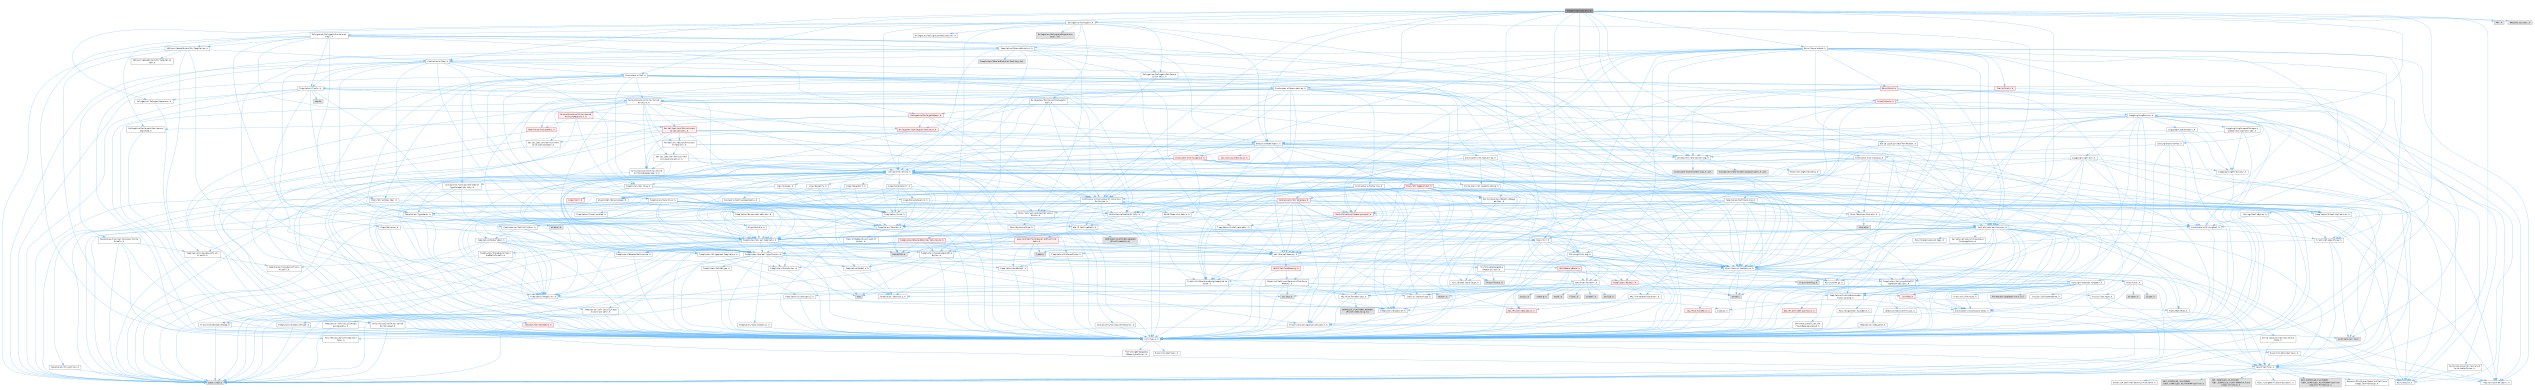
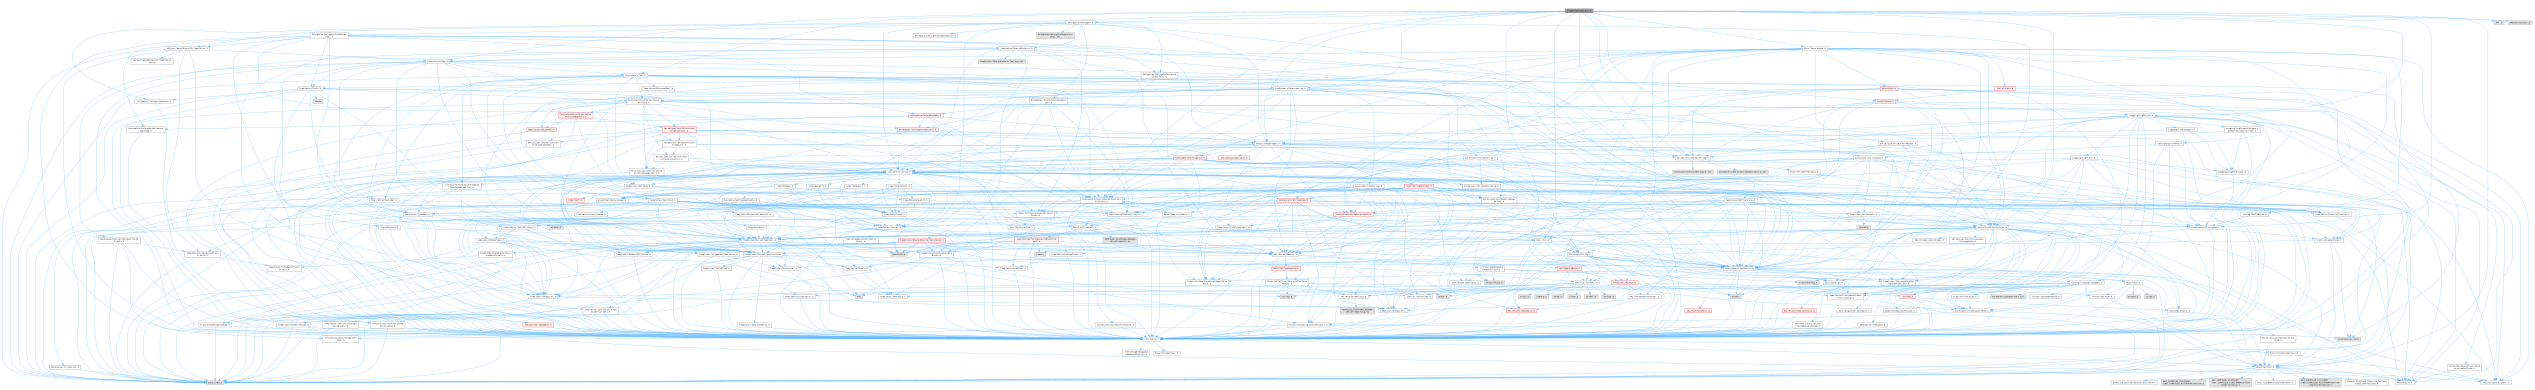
none -> (658, 89)
(1722, 311) -> none
